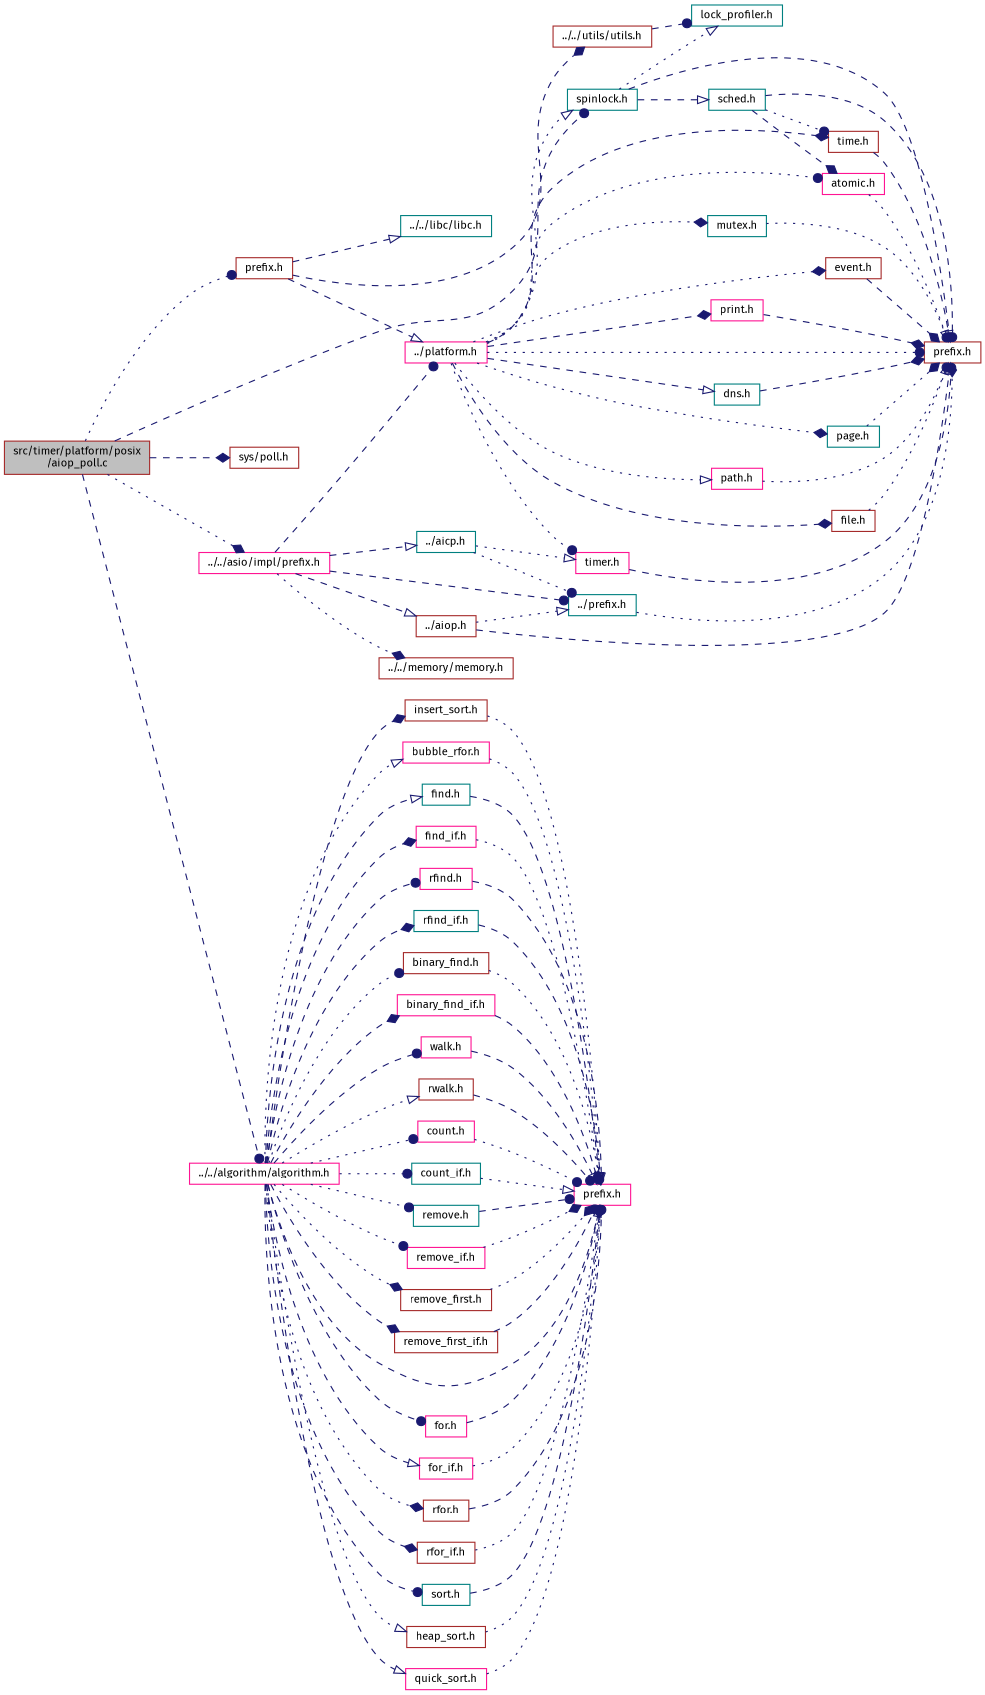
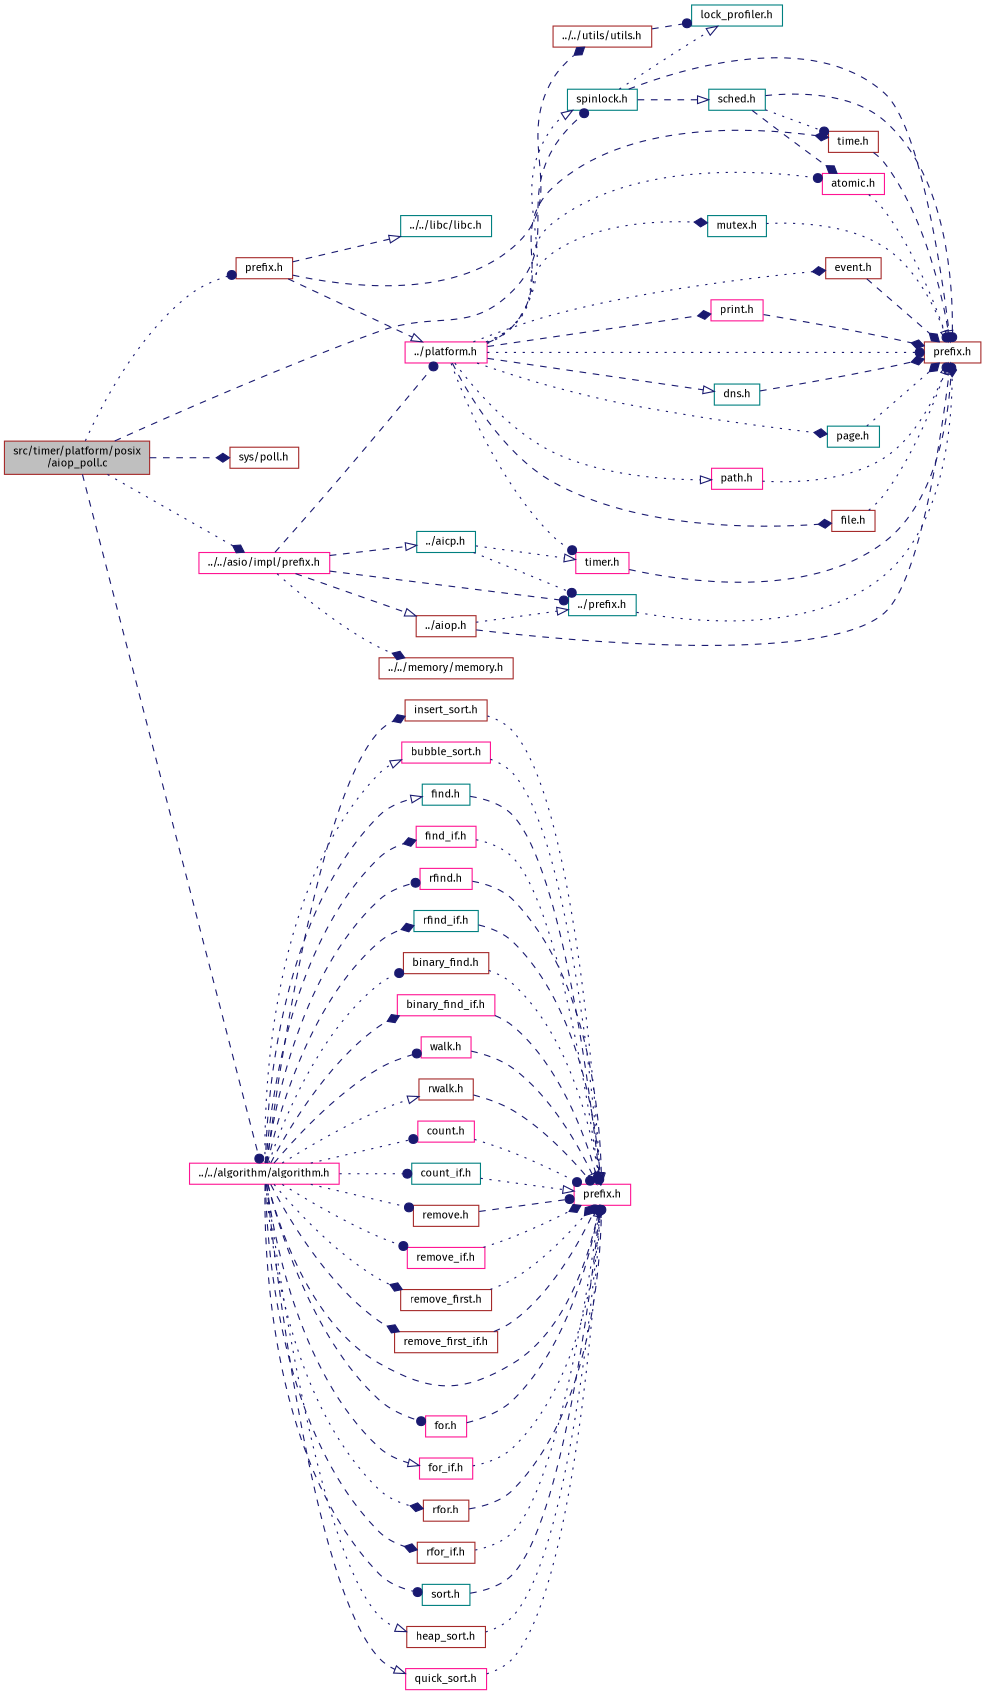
(446, 753) -> (446, 753)
(446, 1216) -> (446, 1216)
